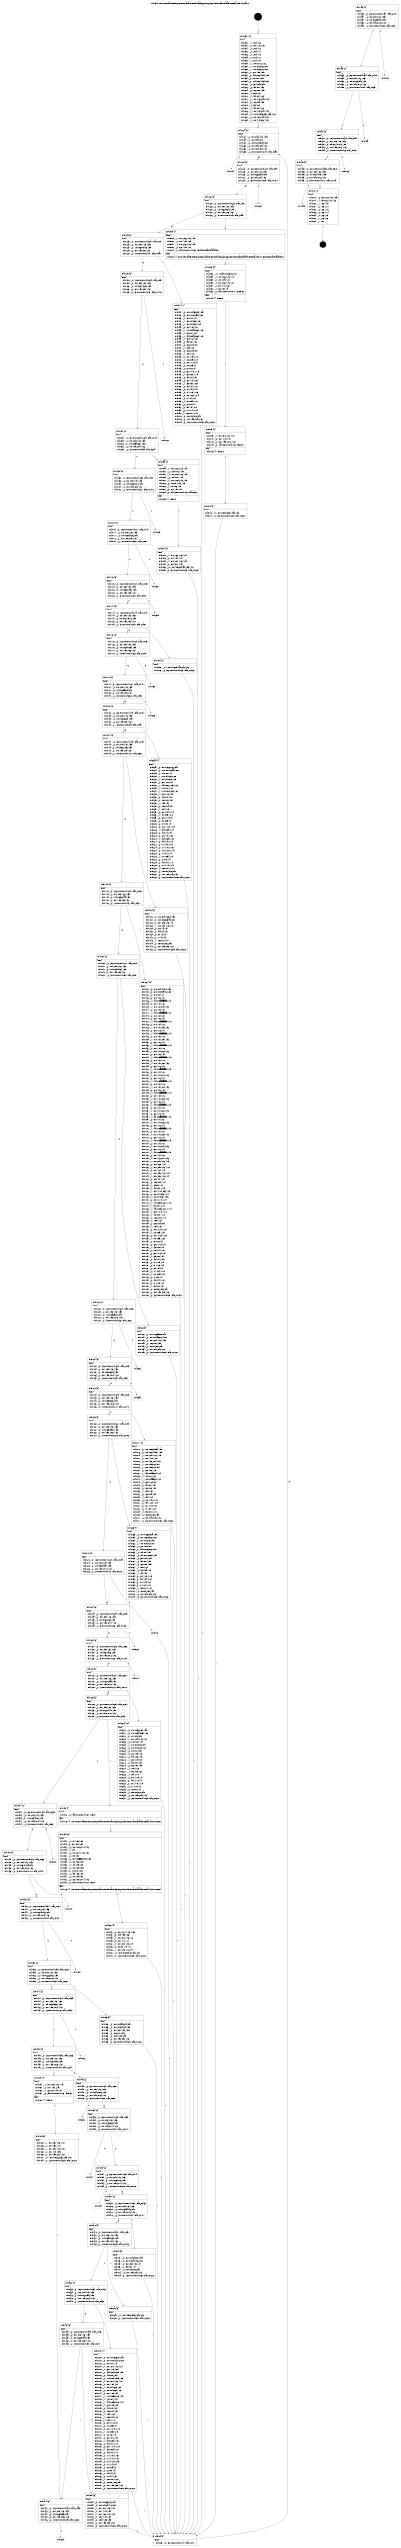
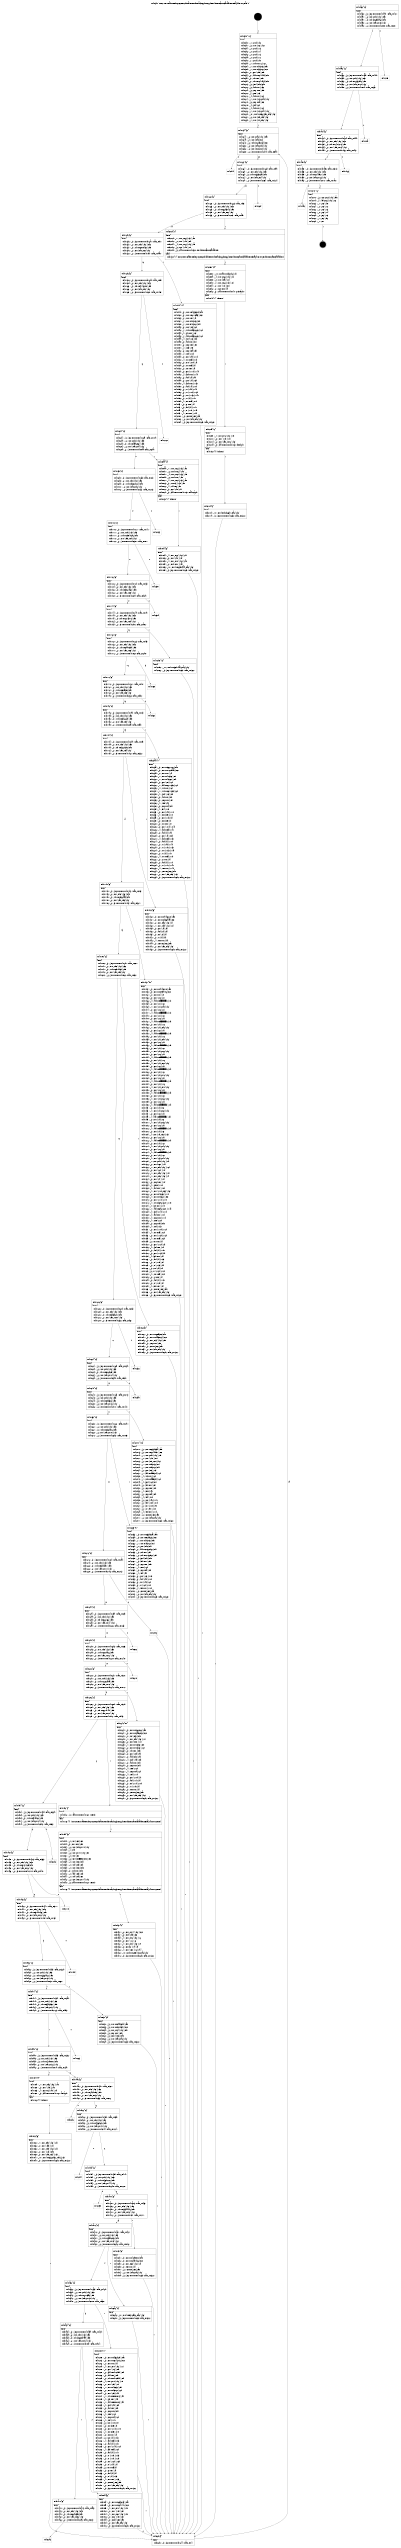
(57, 2331) -> (50, 2397)
